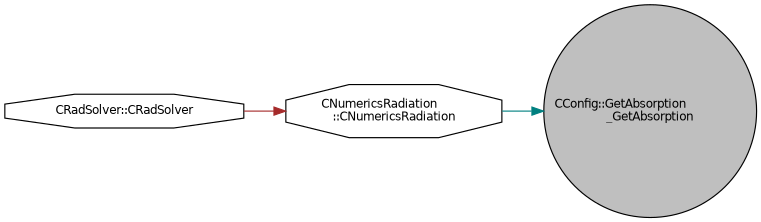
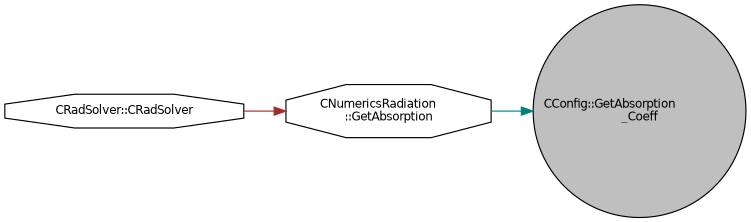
(394, 111) -> (389, 111)
(650, 111) -> (640, 111)
